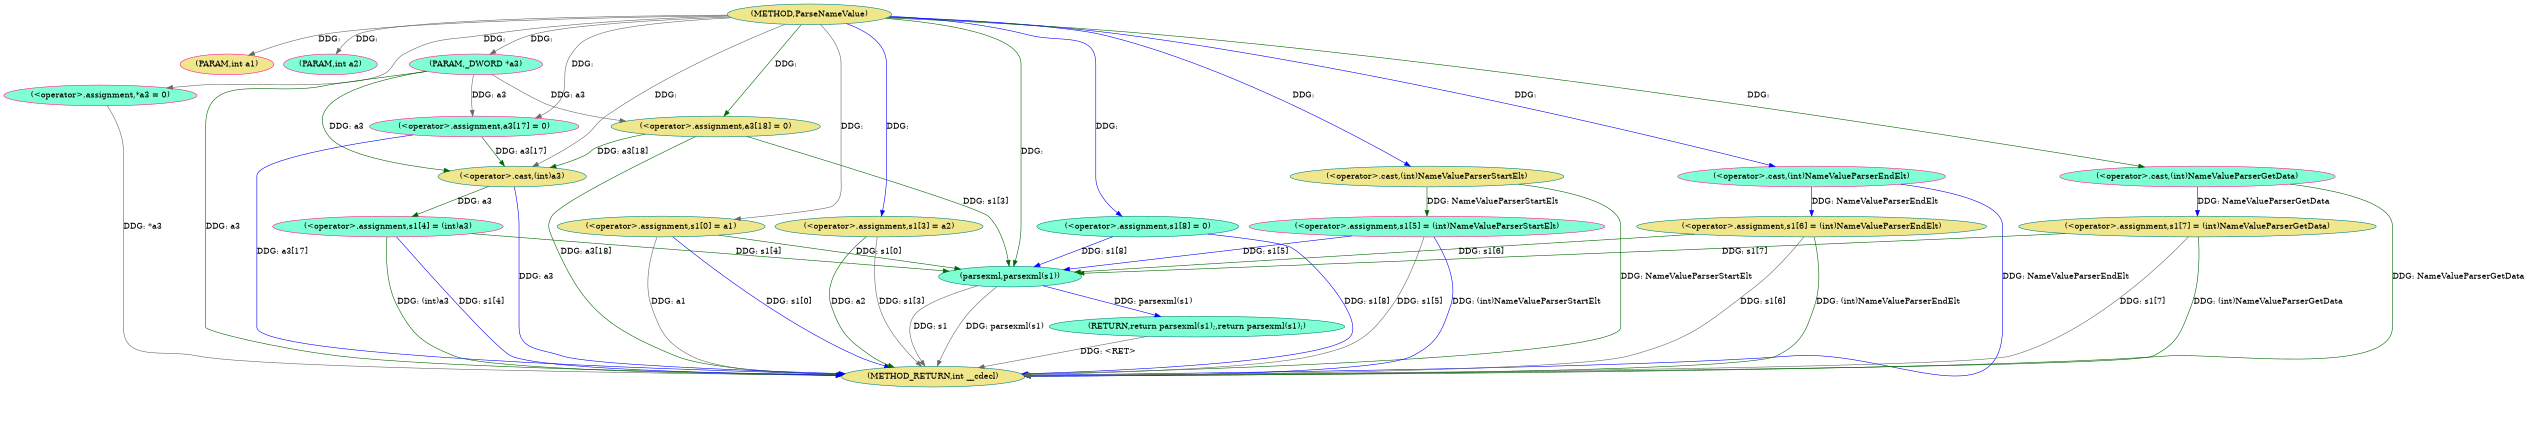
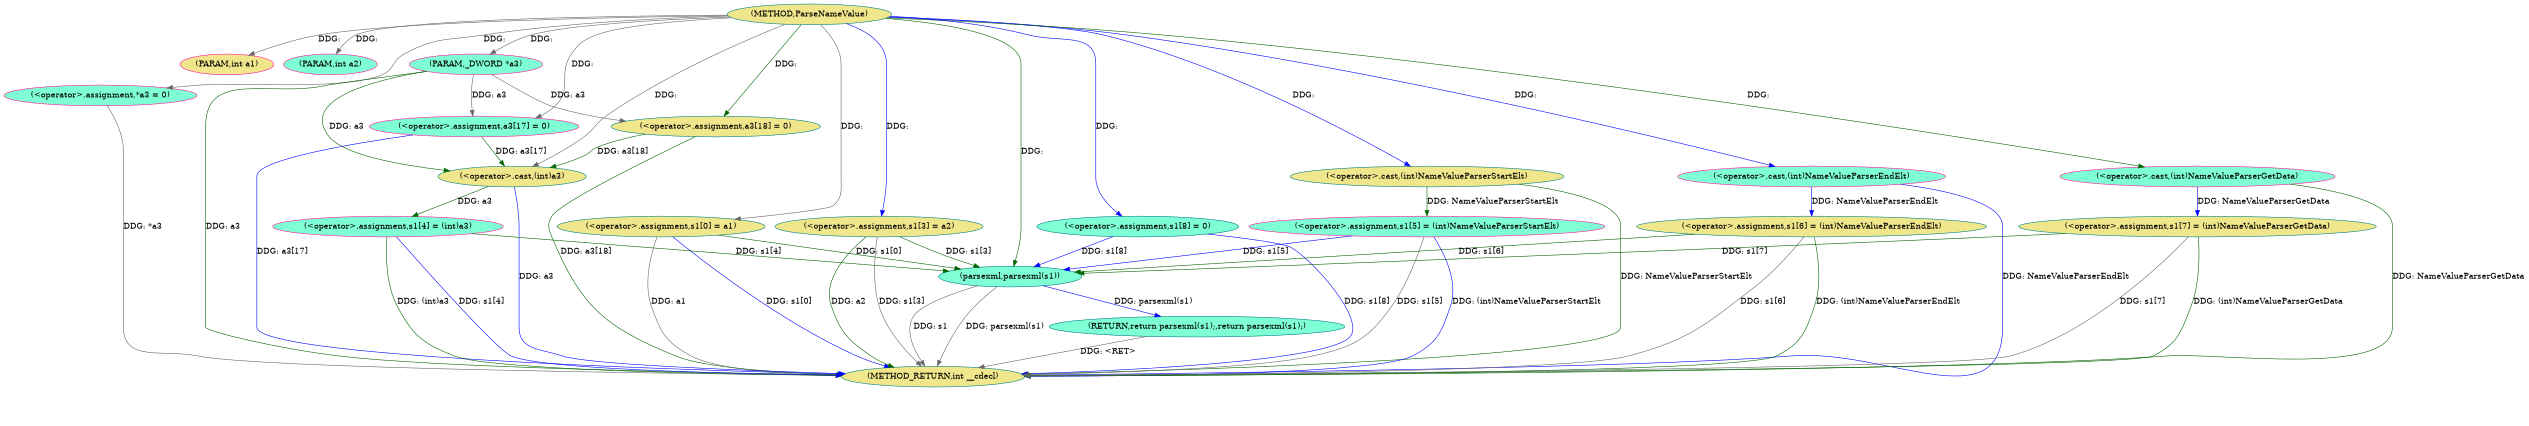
(892, 181) -> (936, 252)
